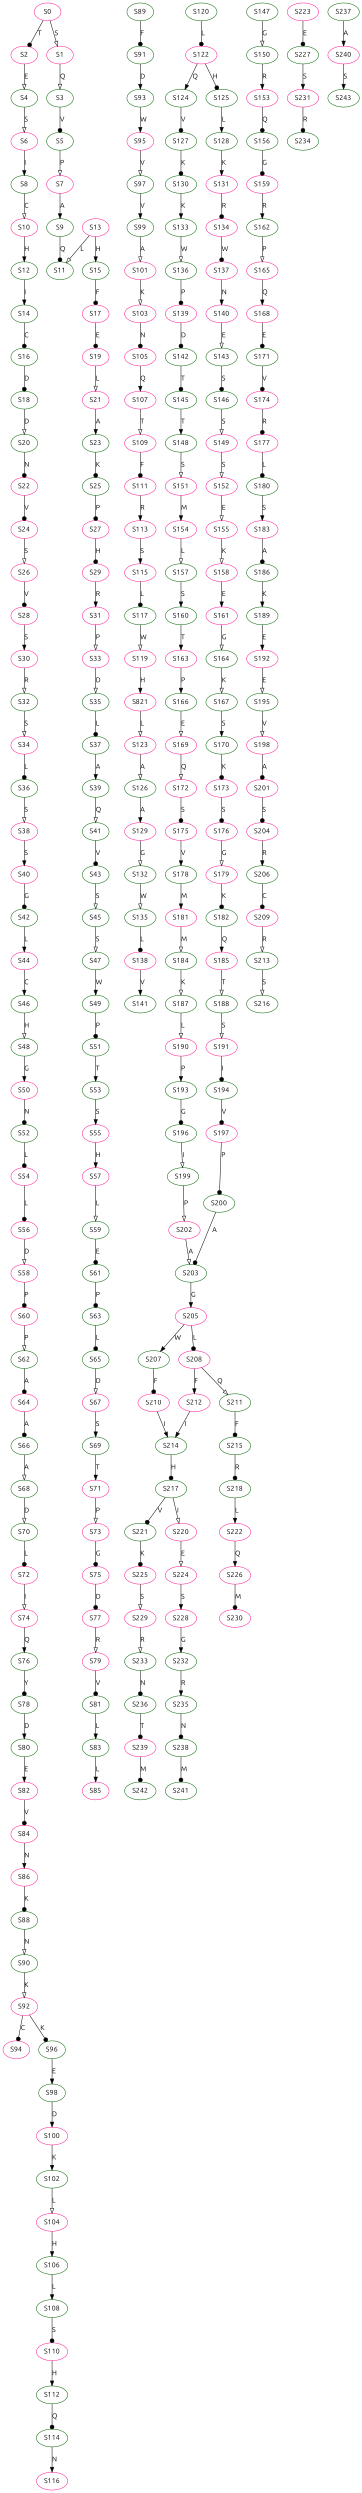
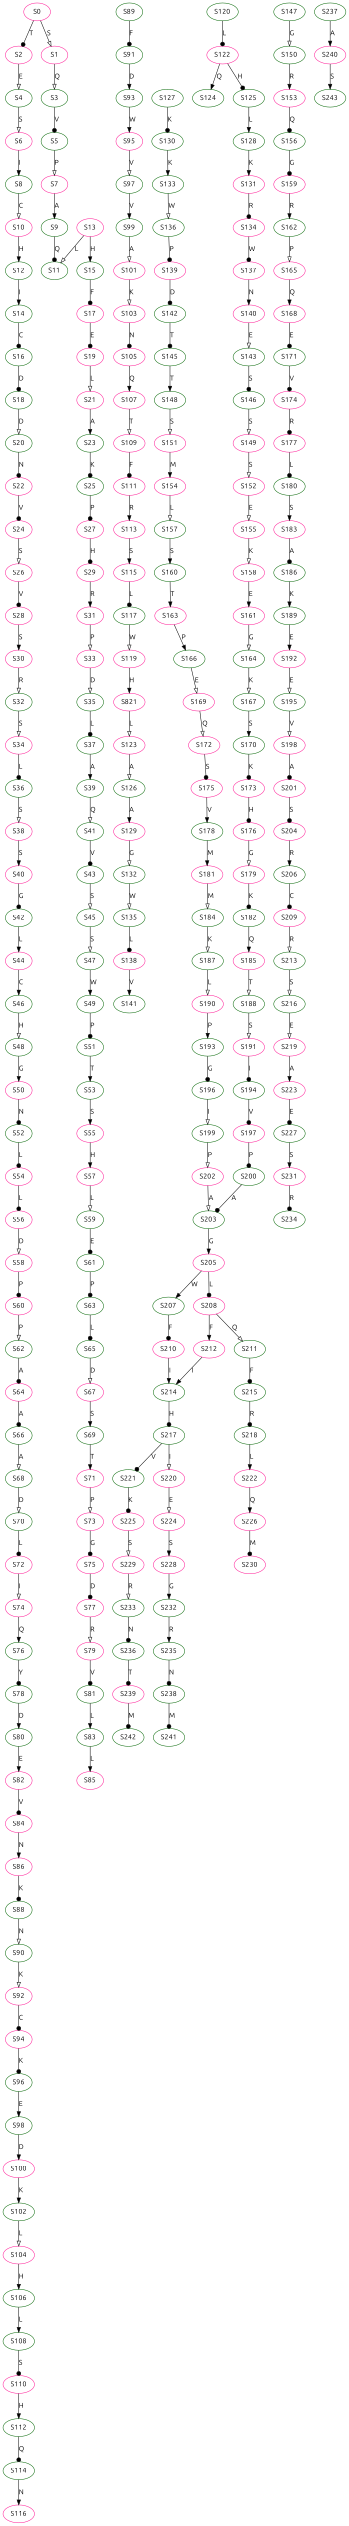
(181, 118) -> none
(224, 810) -> (251, 810)
none -> (289, 1047)
(37, 2027) -> (19, 2059)
